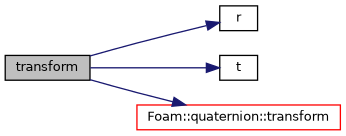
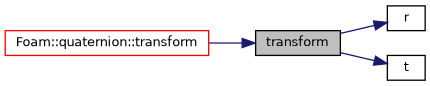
(131, 91) -> (226, 43)
